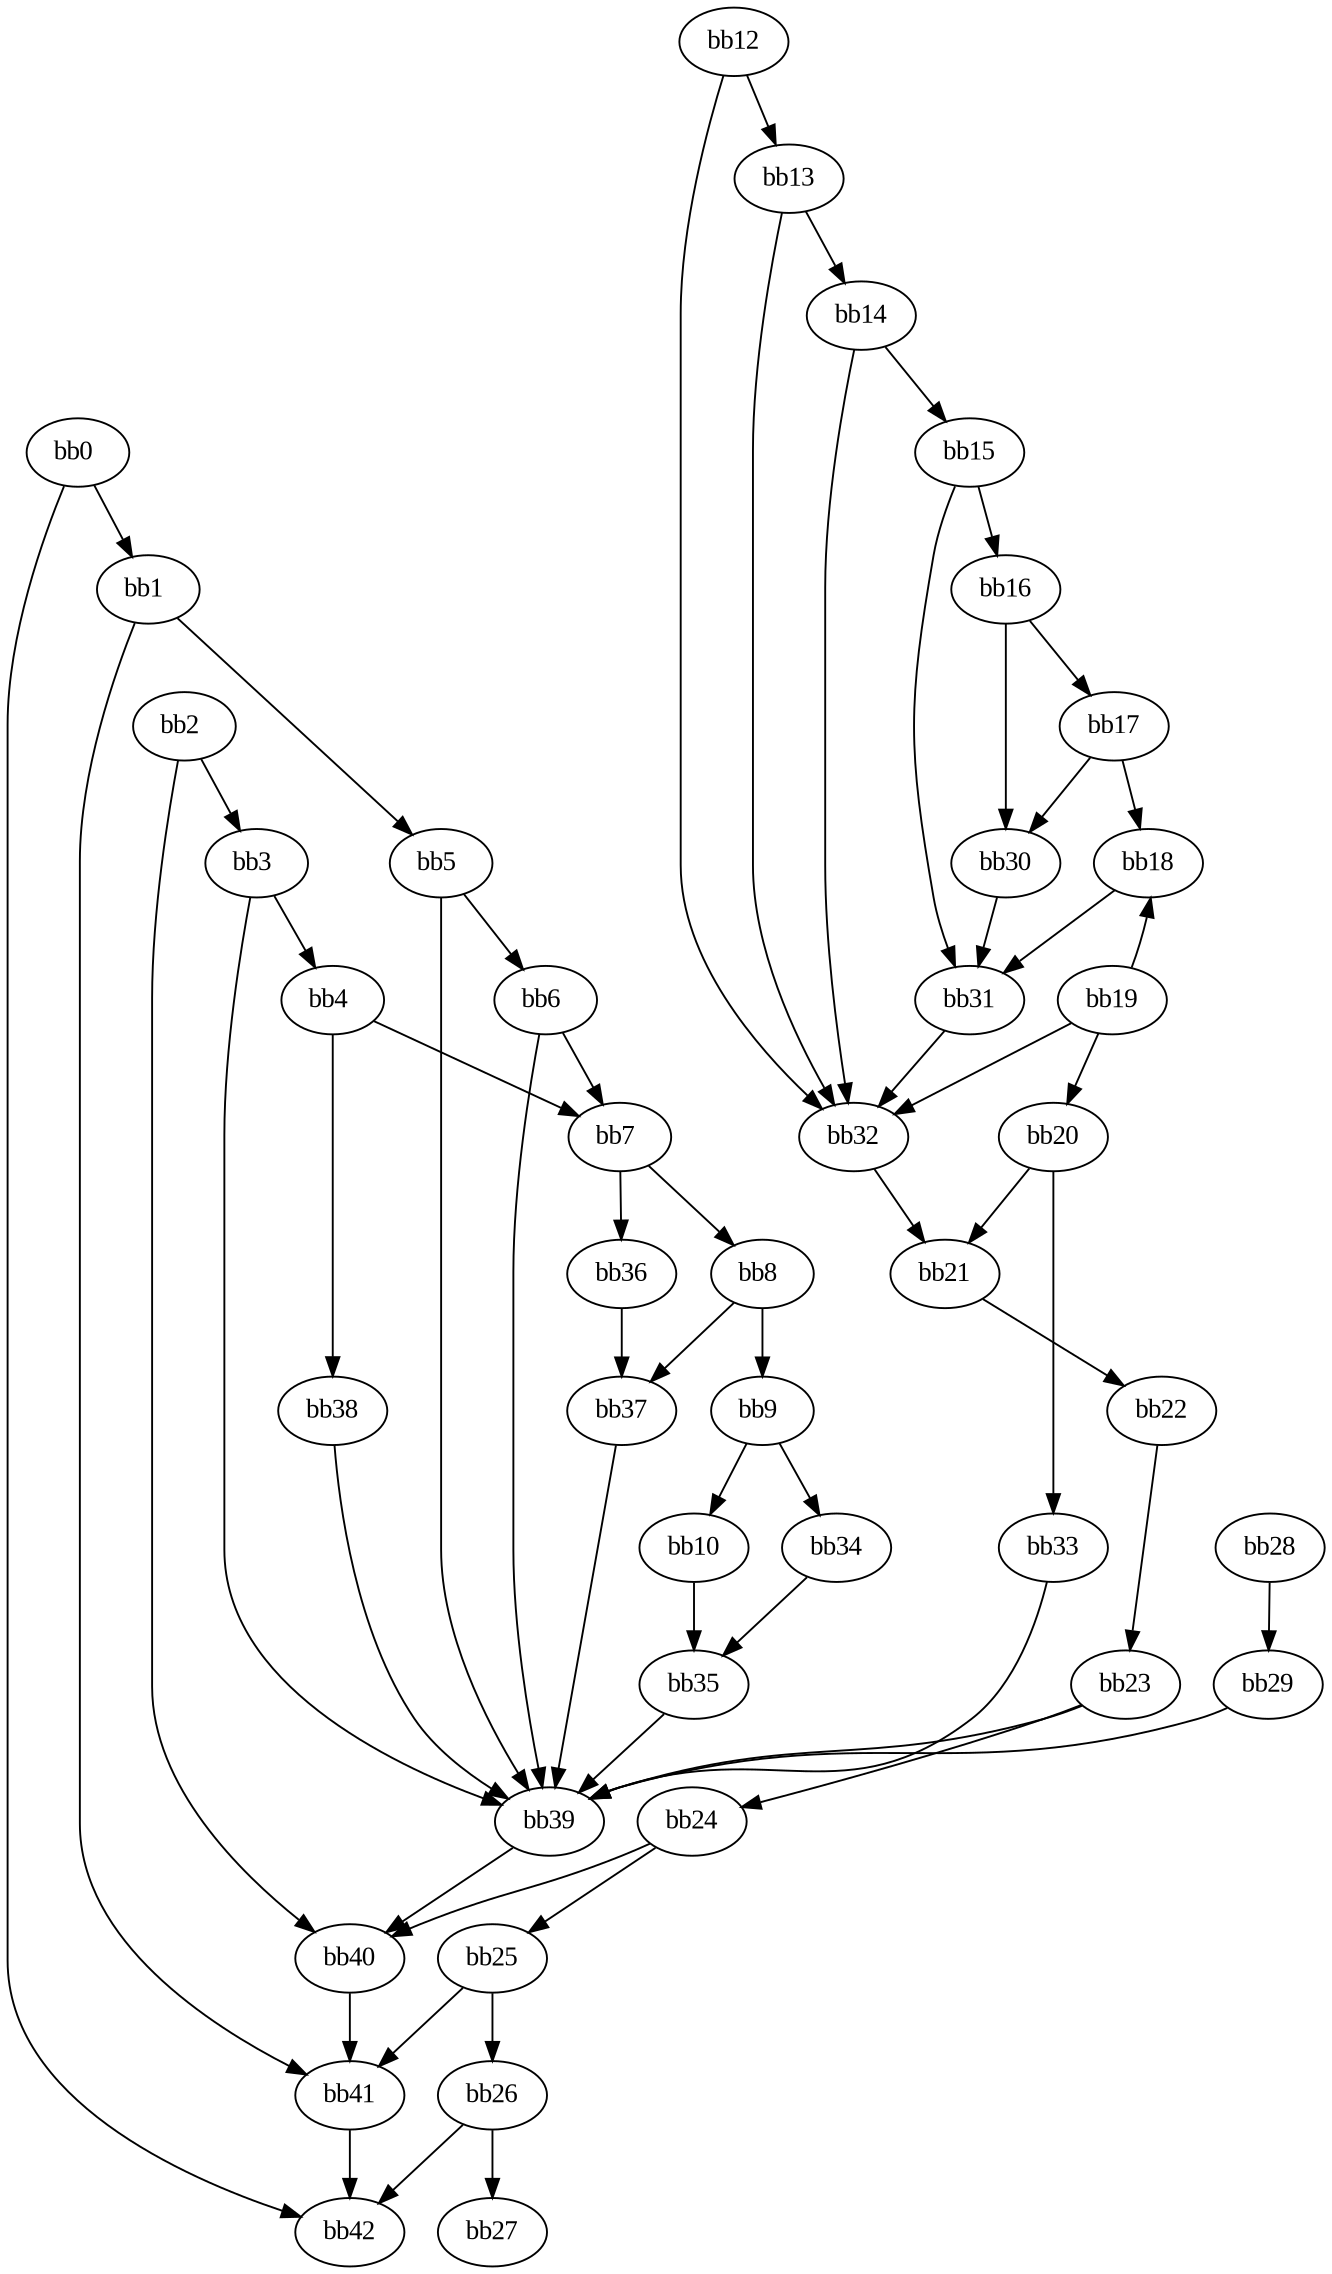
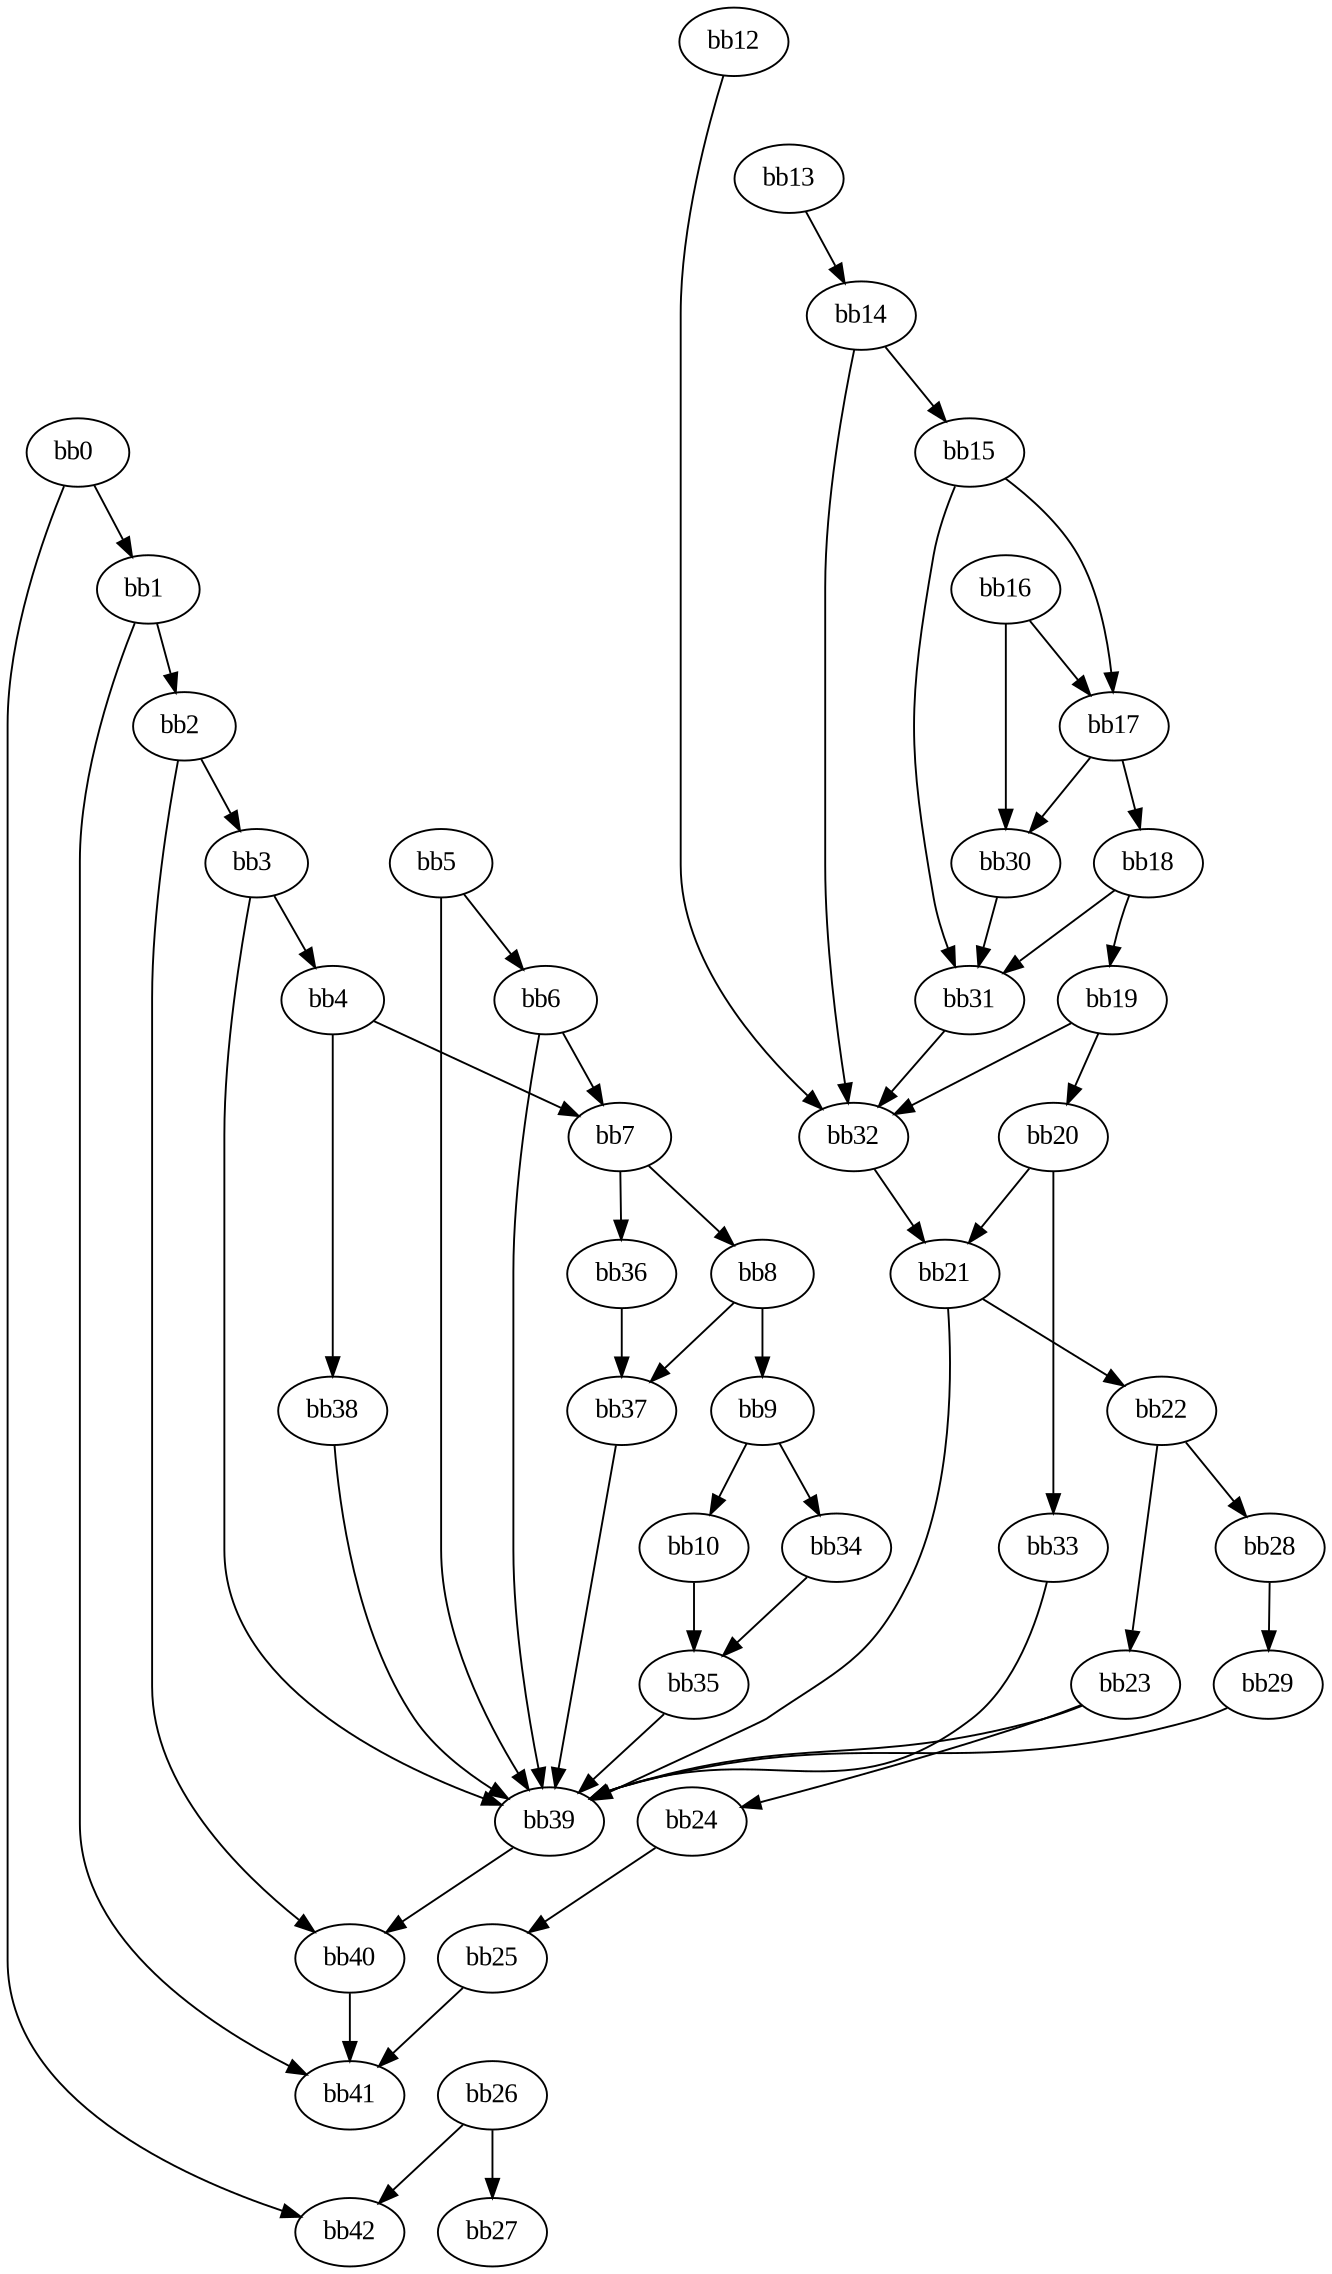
(758, 101) -> none
(985, 512) -> (1082, 563)
(753, 656) -> none
(288, 720) -> (164, 649)
(1140, 943) -> (1121, 921)
none -> (1210, 1472)
none -> (885, 1622)
(530, 1887) -> none
(492, 2018) -> none
(350, 2154) -> none
